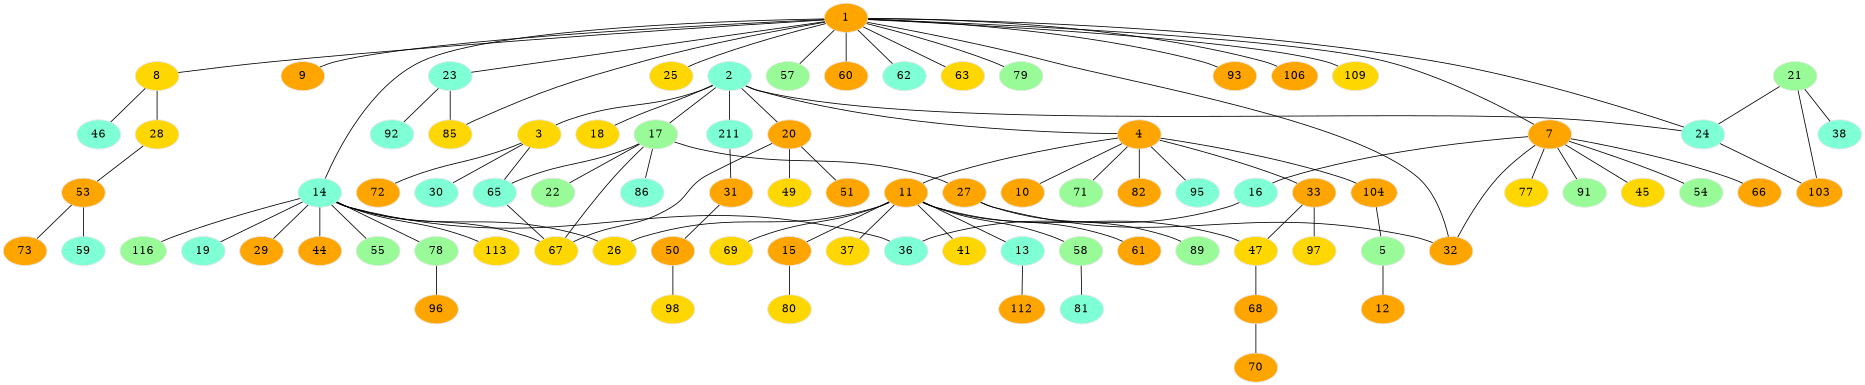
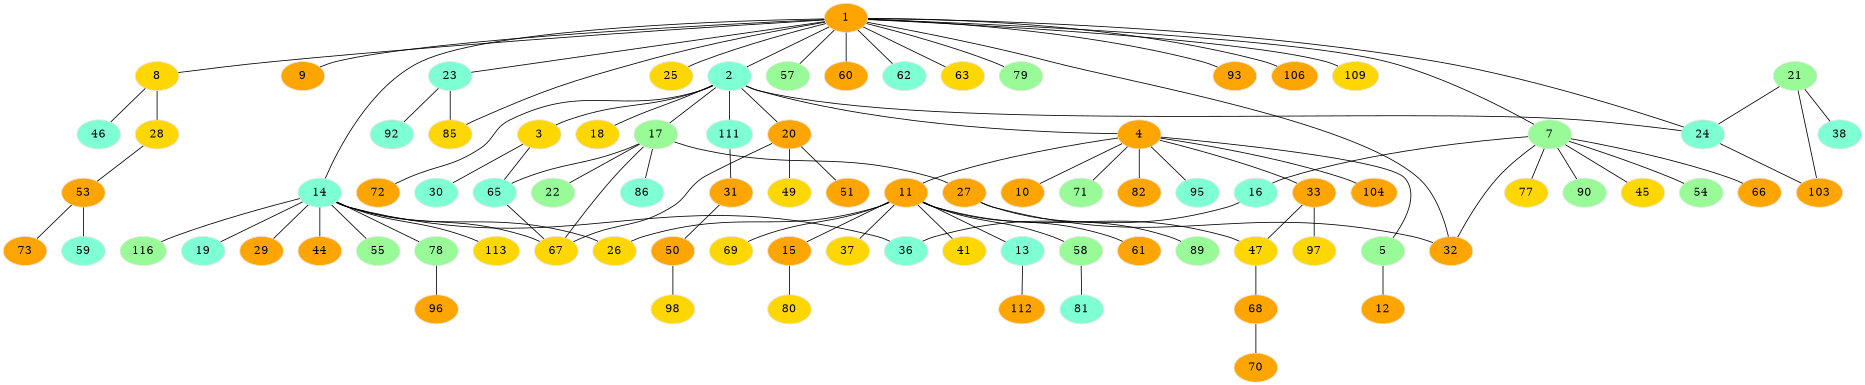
none -> (788, 47)
(730, 134) -> (730, 134)
(1550, 134) -> (1550, 134)
(458, 163) -> (545, 107)
(1585, 193) -> (1585, 193)
(1379, 222) -> (1317, 155)
